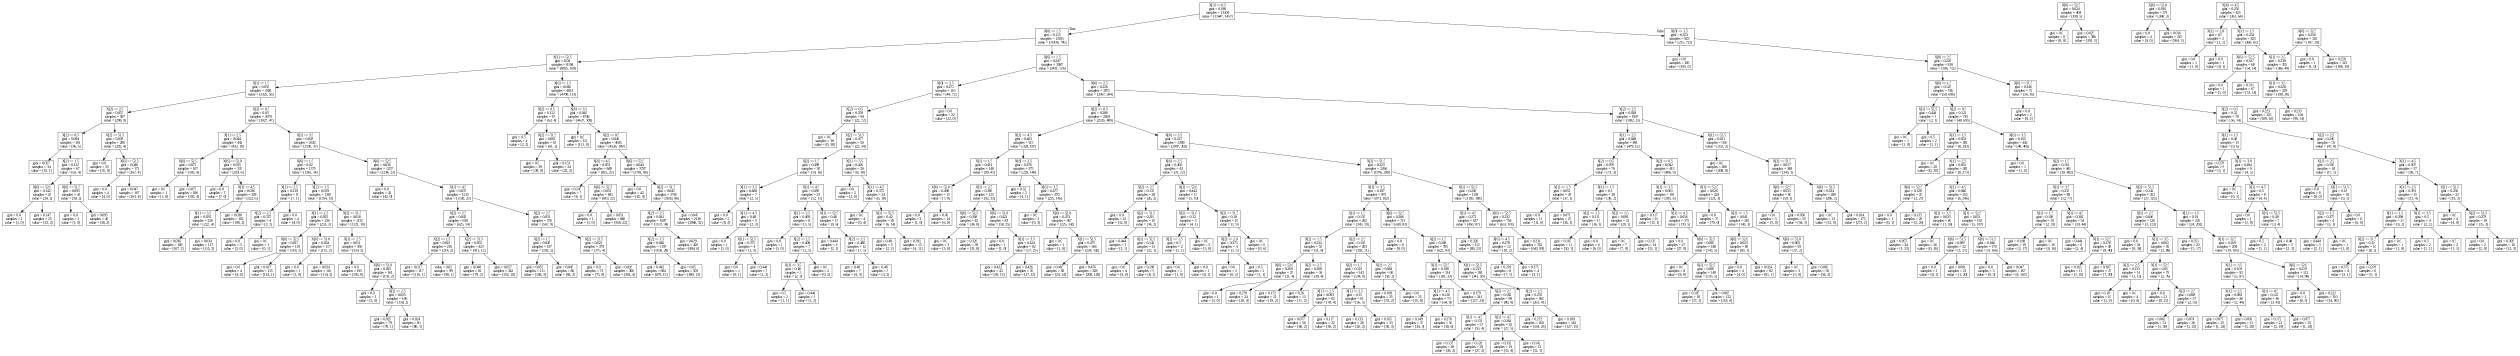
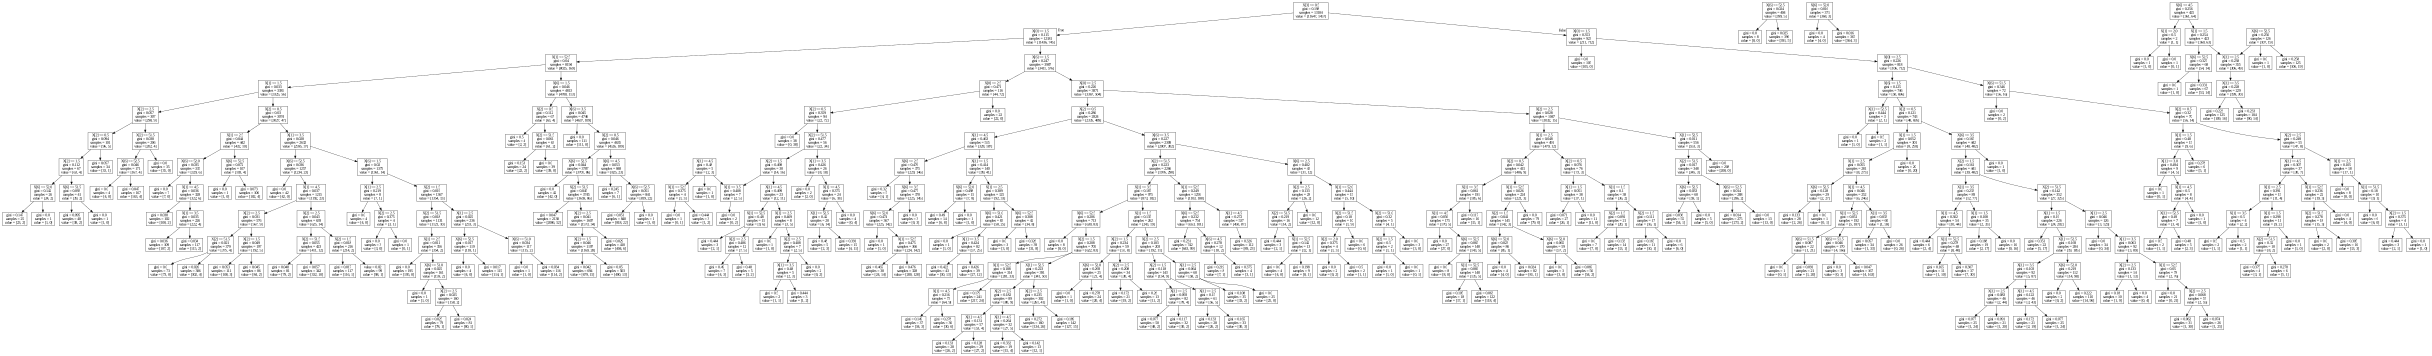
(748, 205) -> (717, 179)
